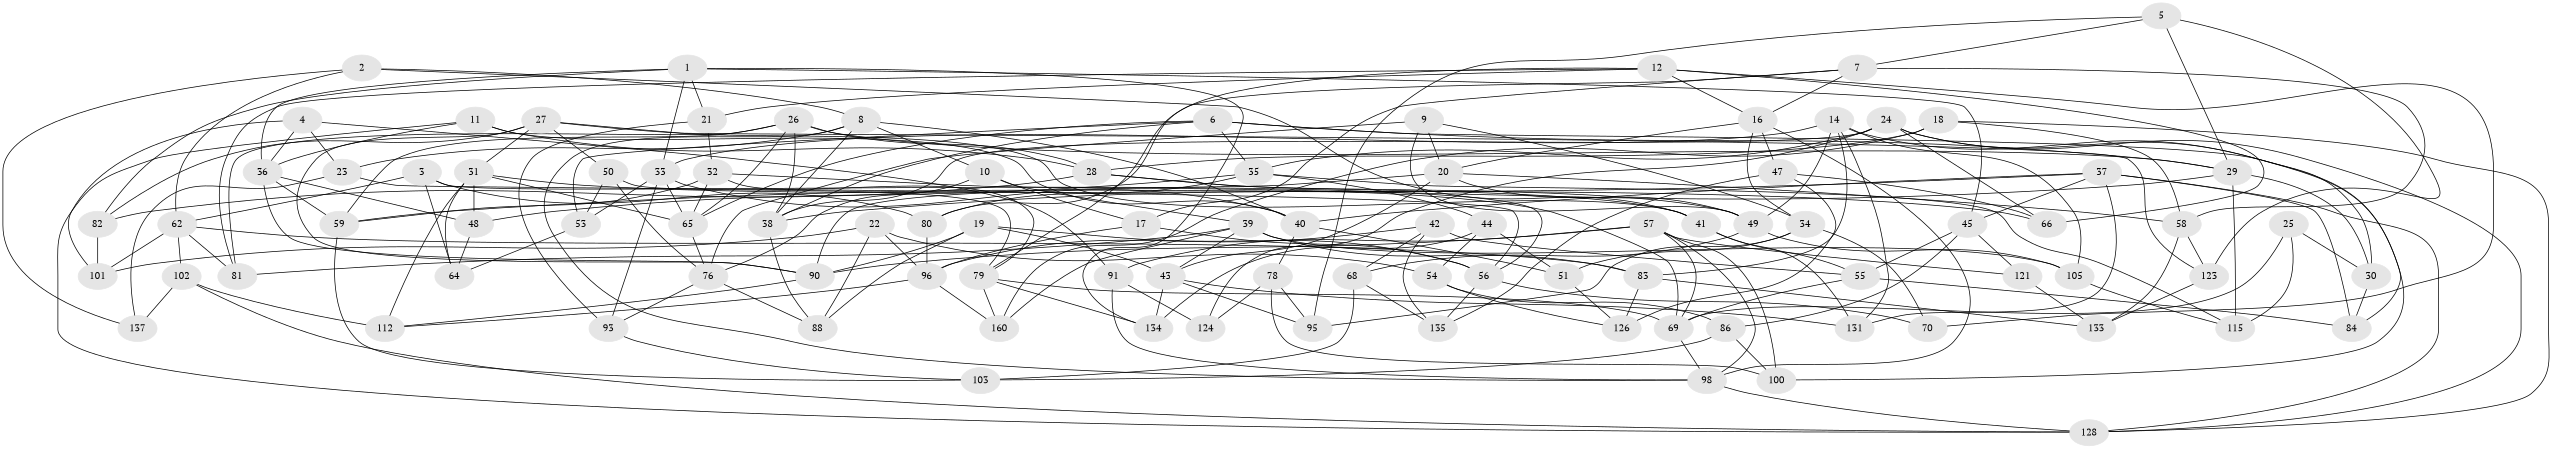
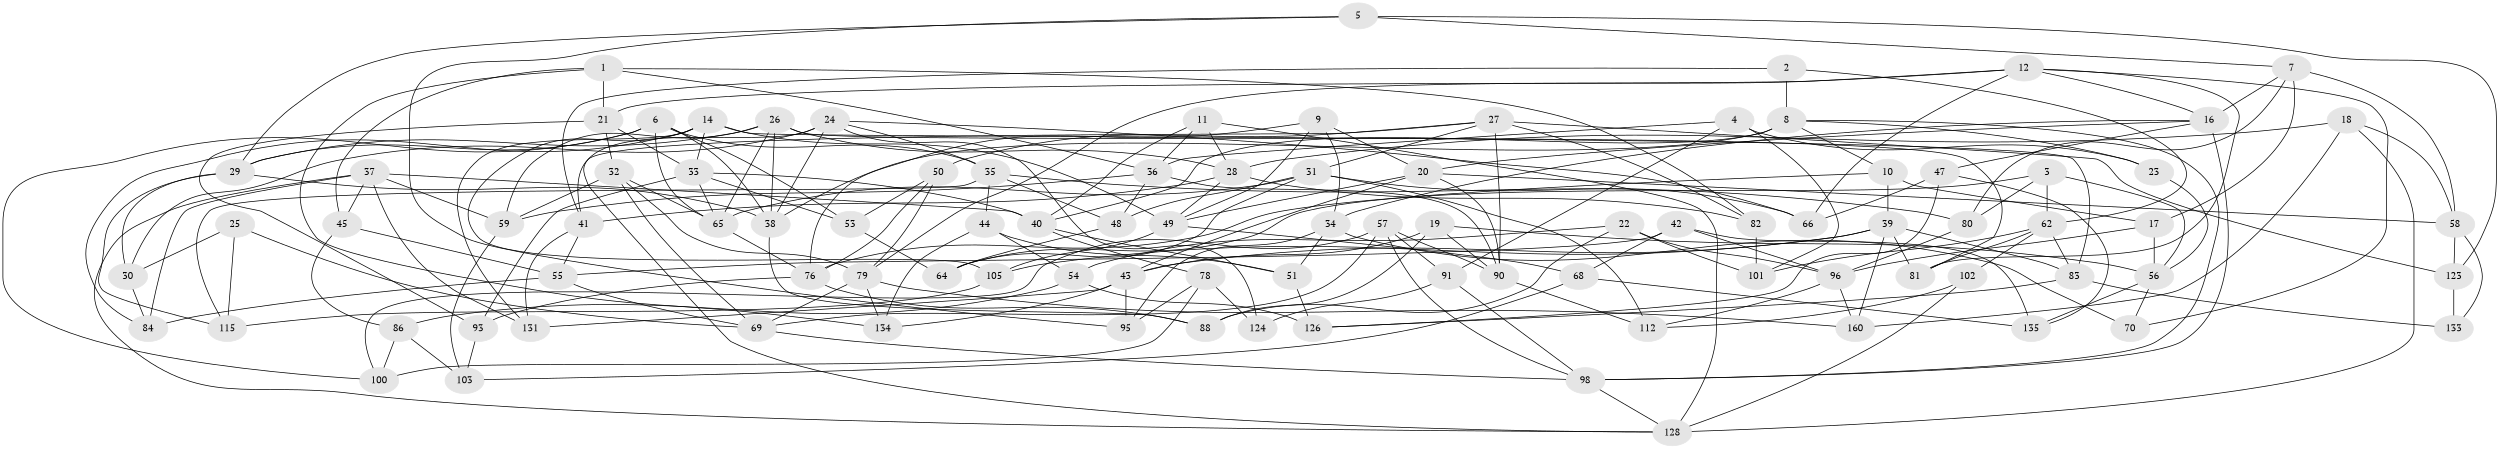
(675, 118) -> (649, 146)
(2022, 276) -> none
(137, 329) -> none
